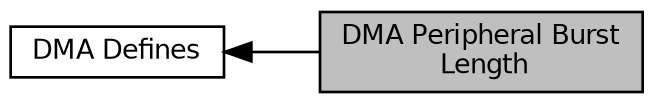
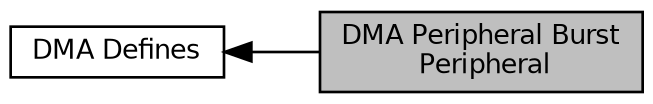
(481, 52) -> (481, 52)
